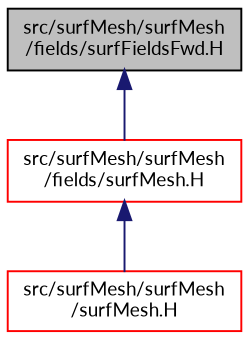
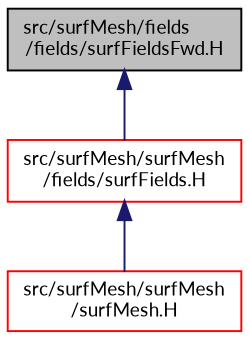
(125, 40) -> (125, 40)
(125, 171) -> (125, 171)
